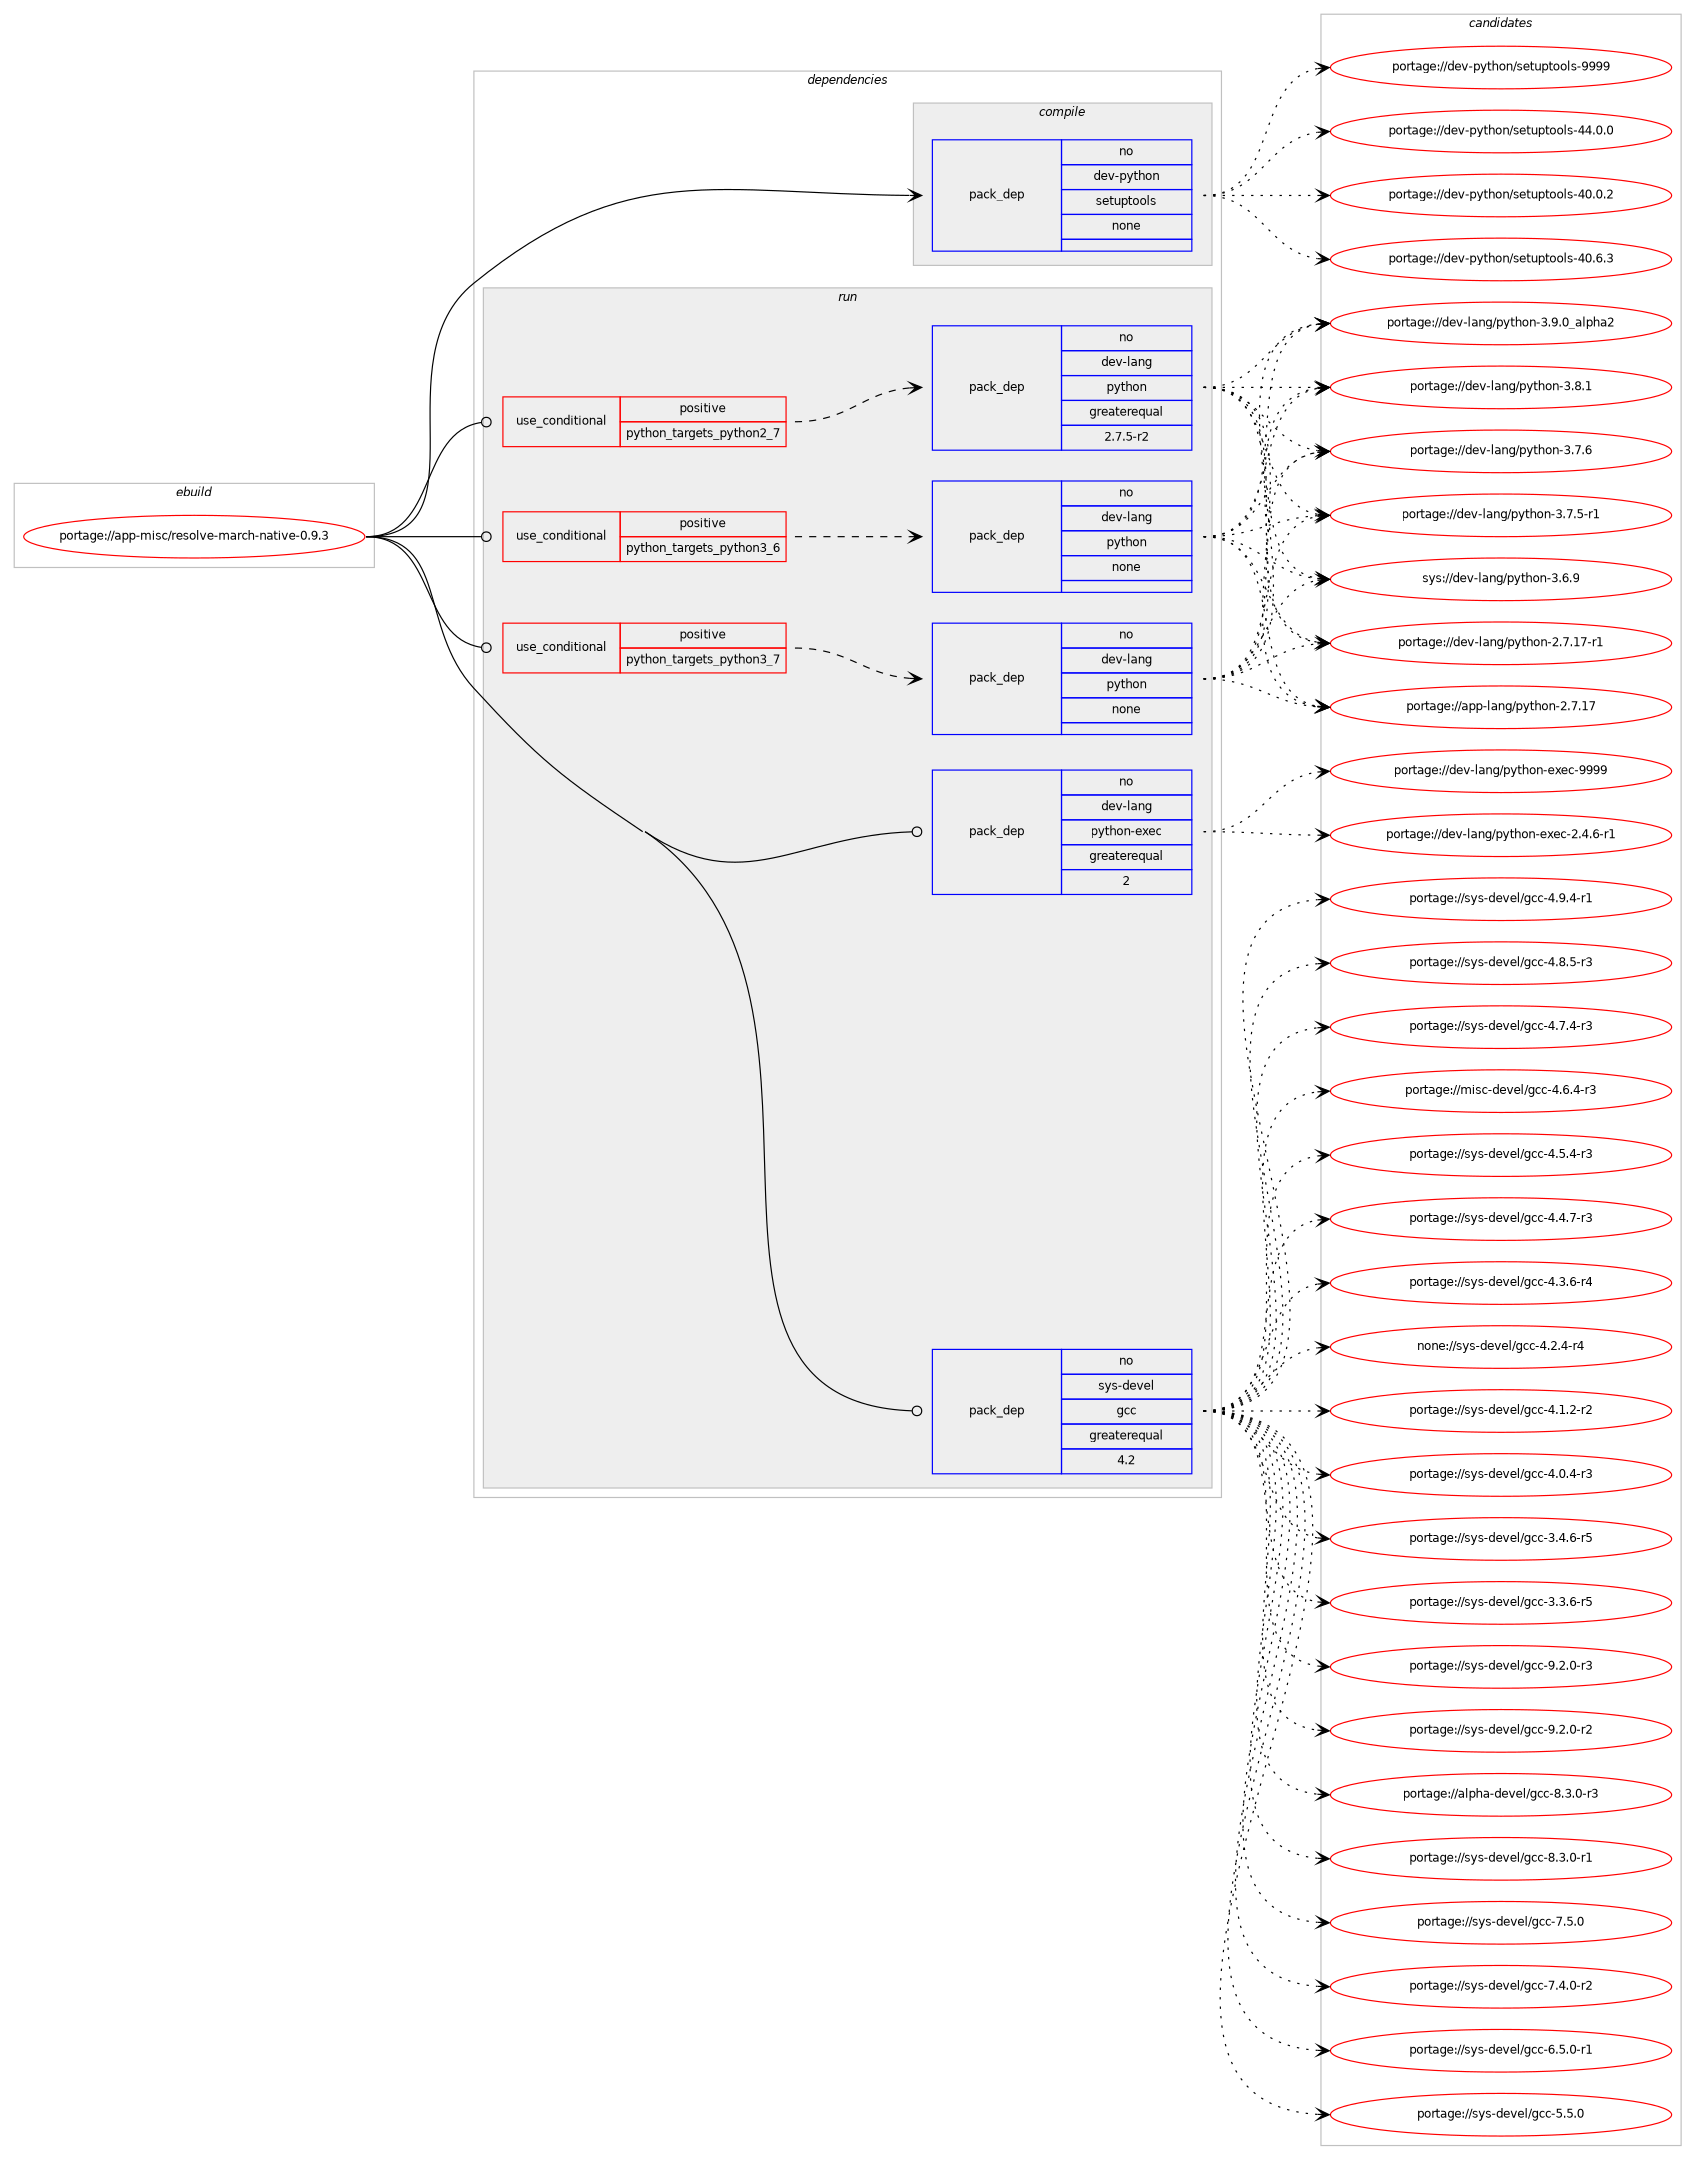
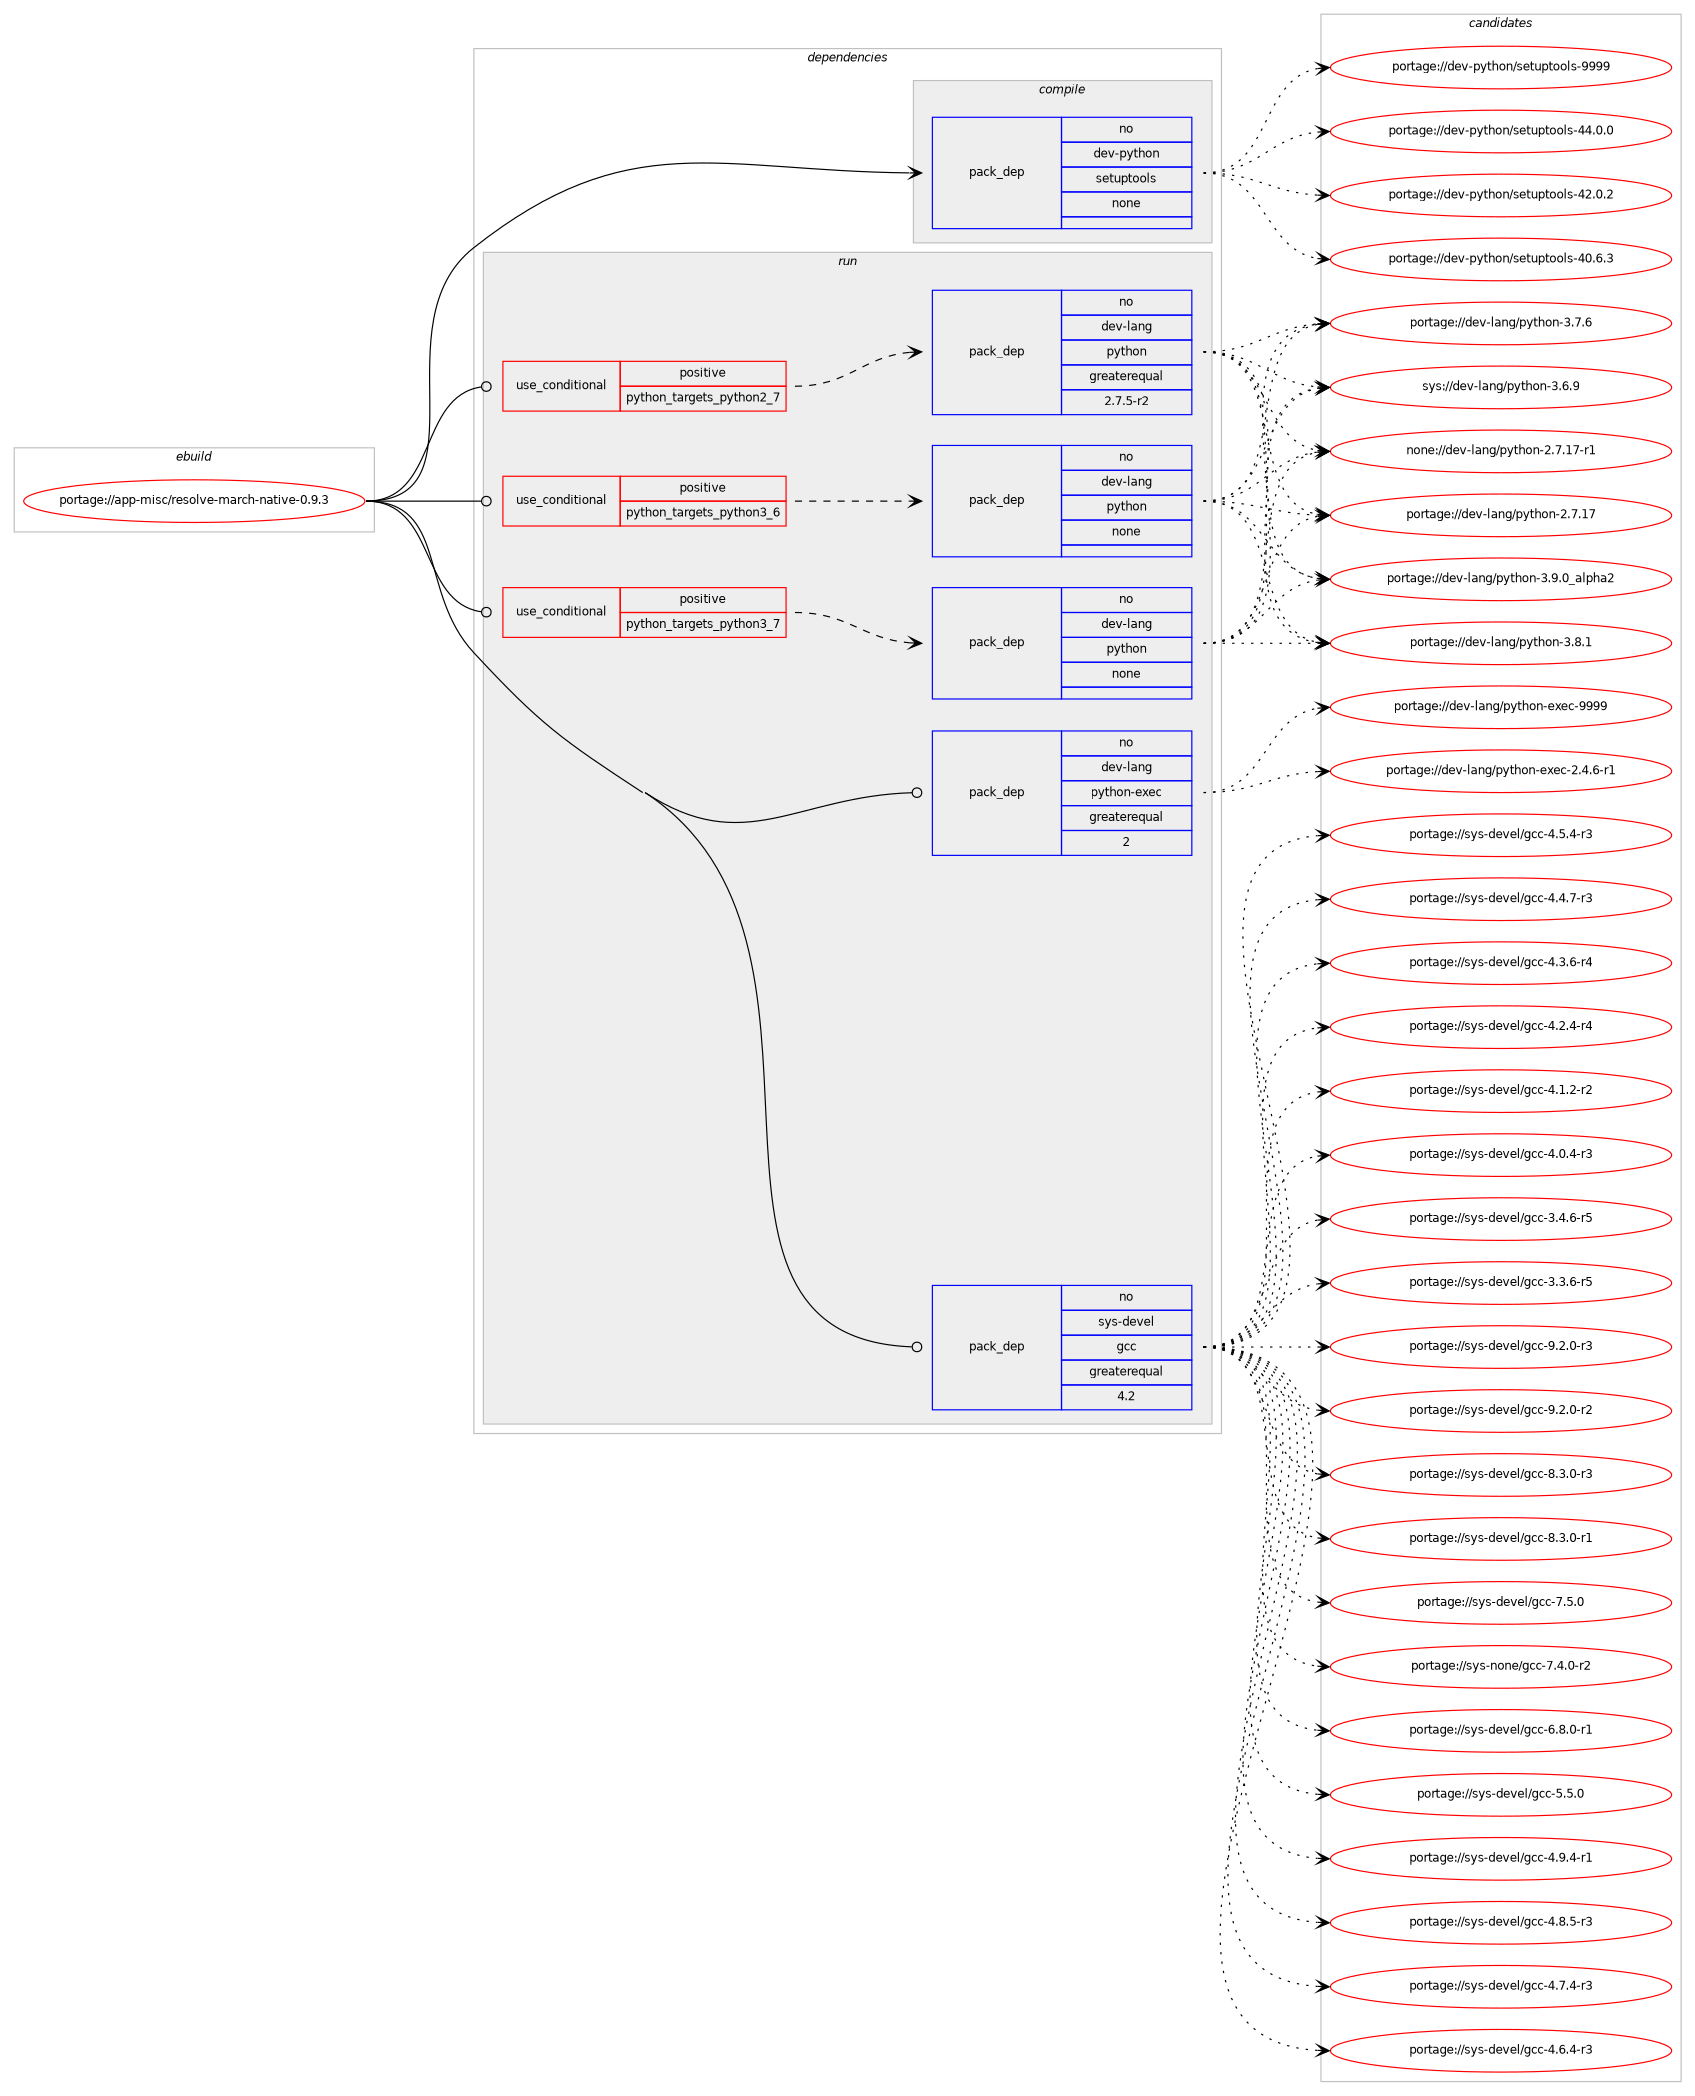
(1501, 195) -> (1501, 195)
(1501, 515) -> none
(1501, 643) -> (1501, 451)
(1501, 707) -> (1501, 515)
(1501, 1091) -> (1501, 2051)
(1501, 1347) -> (1501, 1027)
(1501, 1795) -> (1501, 1475)
(1501, 1987) -> (1501, 1667)
(1501, 2051) -> (1501, 1731)
